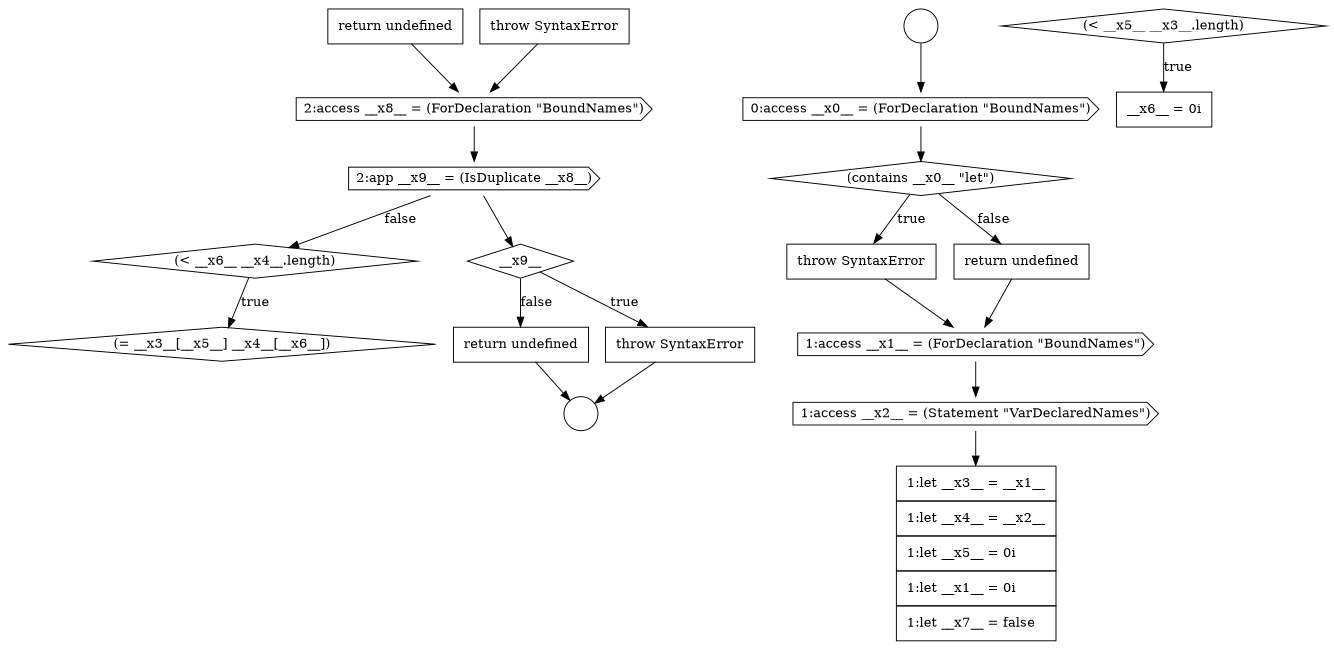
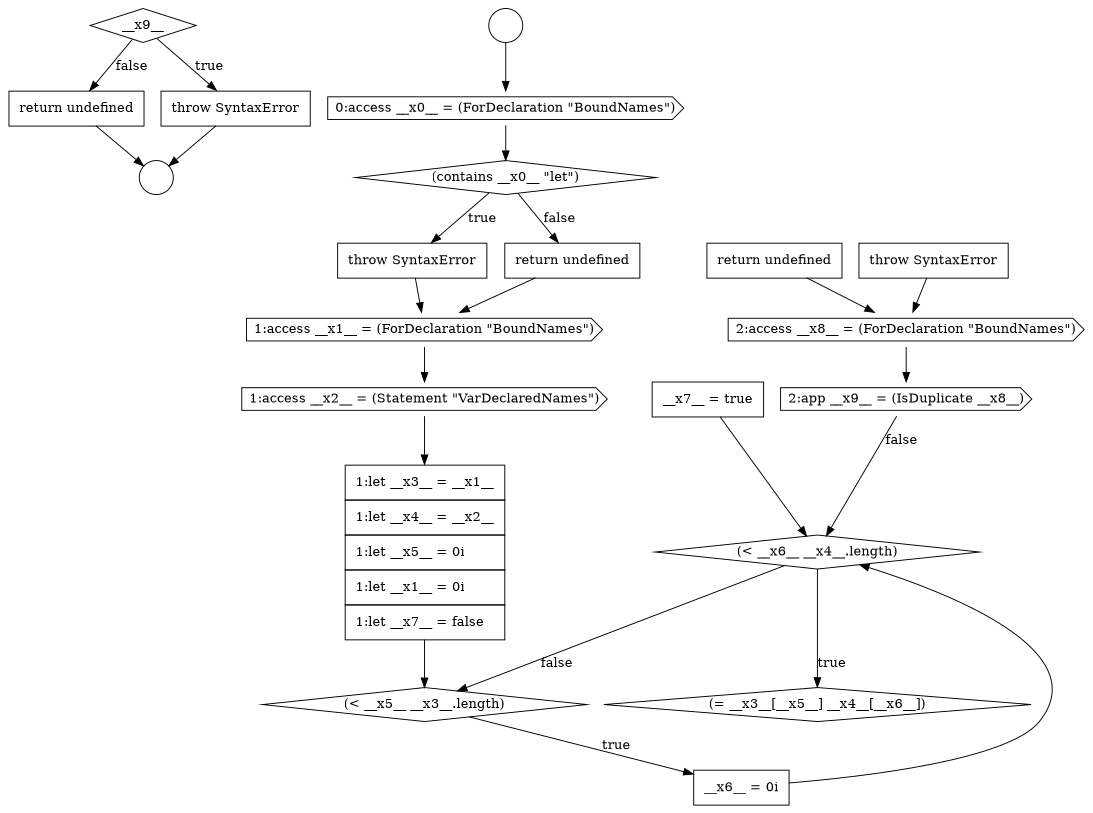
(496, 217) -> none
none -> (708, 399)
none -> (625, 627)
none -> (425, 659)
none -> (1040, 720)
